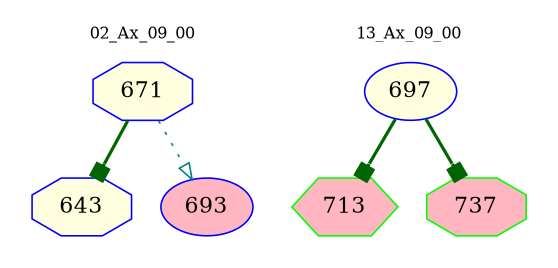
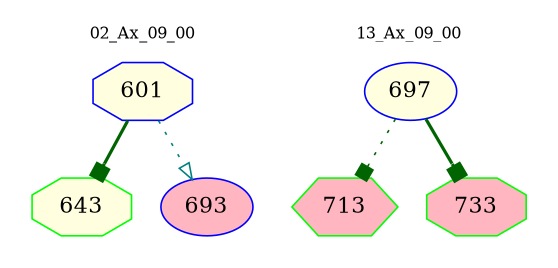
(143, 91) -> (143, 91)
(382, 141) -> (382, 141)
(82, 207) -> (82, 207)
(476, 207) -> (476, 207)
